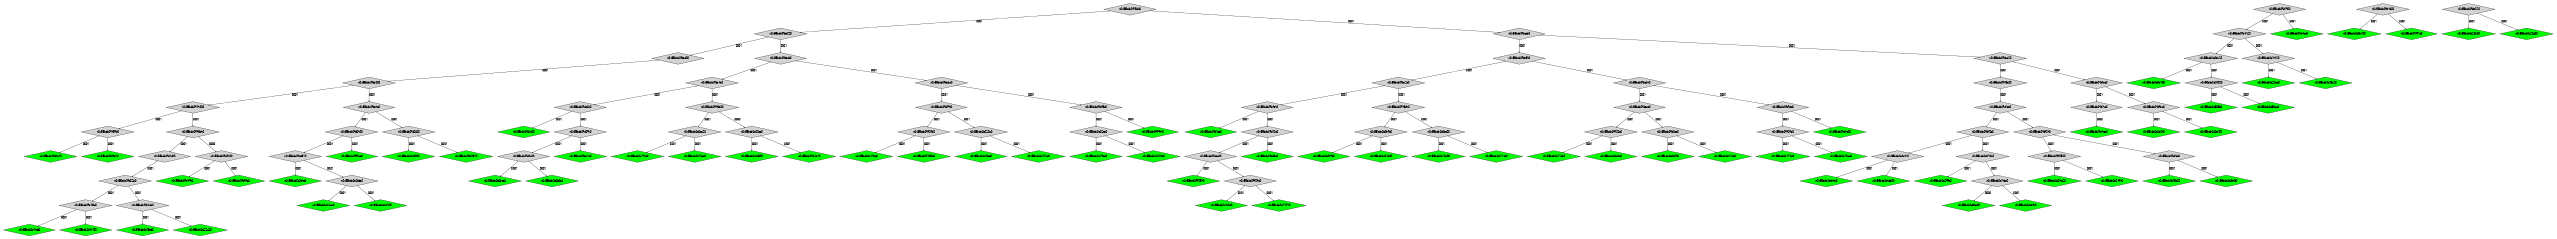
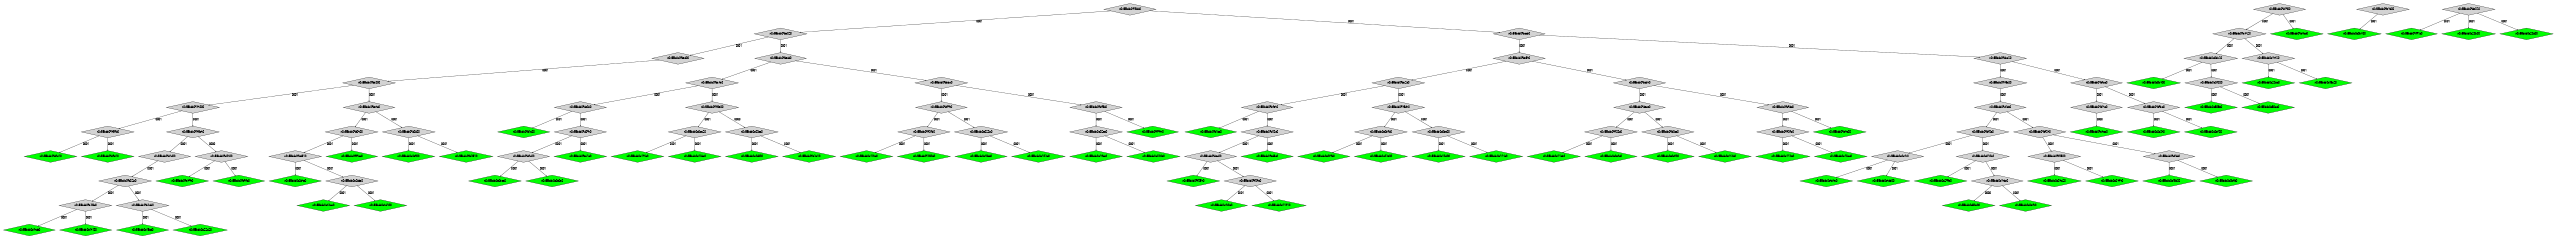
(2397, 21) -> (2440, 21)
